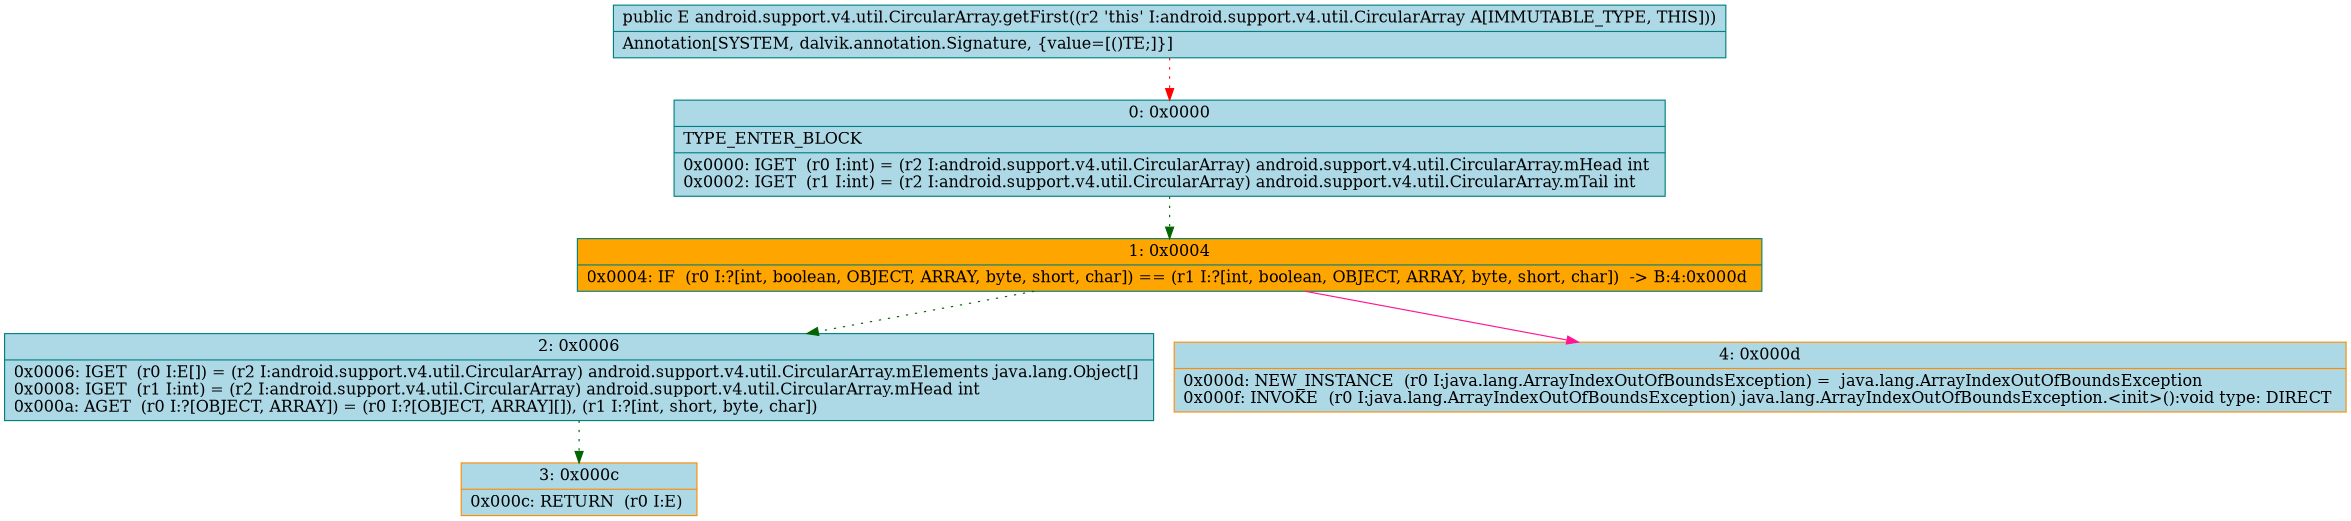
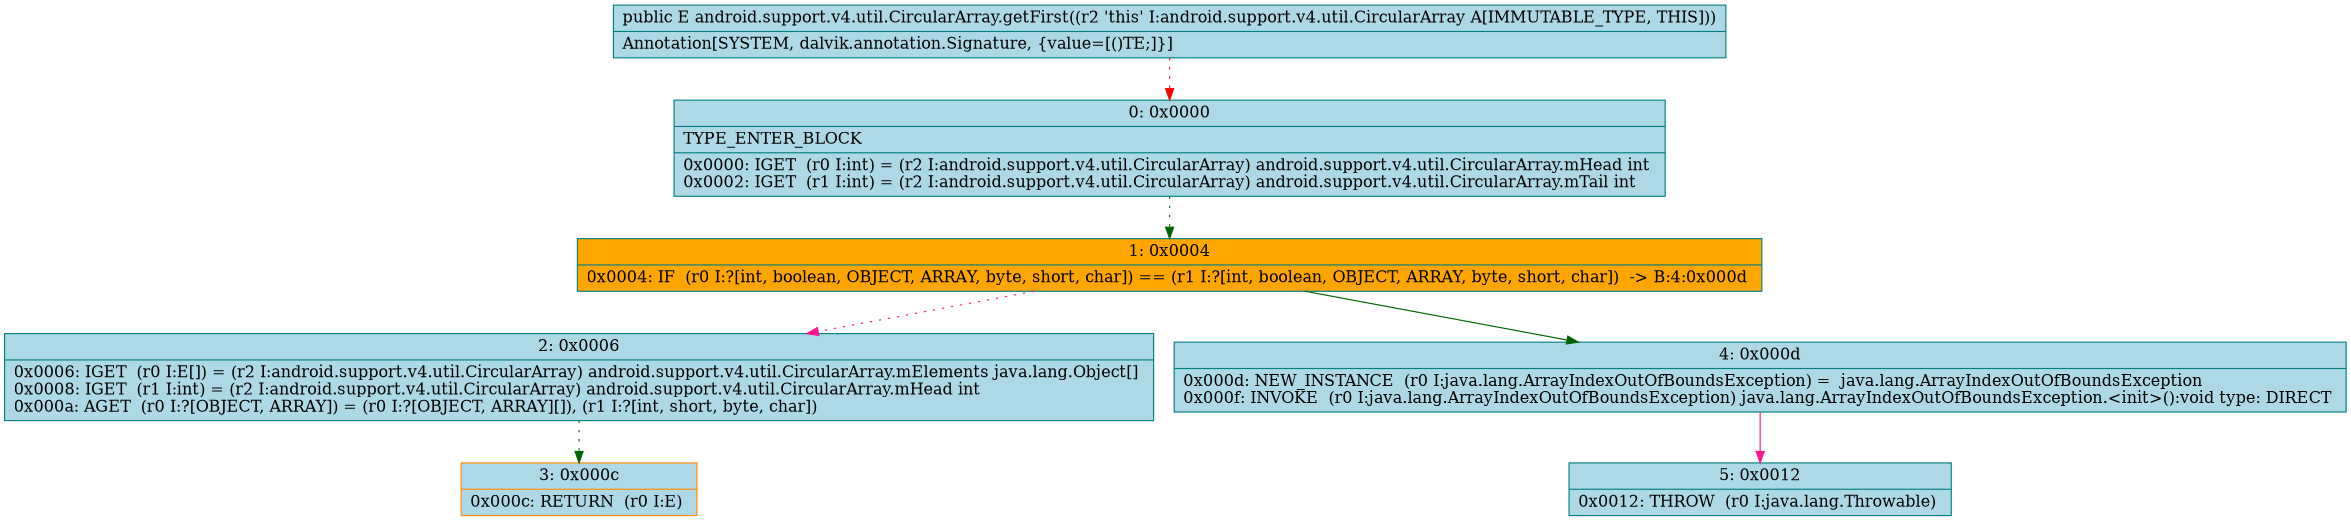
(926, 311) -> (926, 311)
(1436, 316) -> (1436, 316)
(1760, 377) -> (1760, 377)
none -> (1760, 489)
